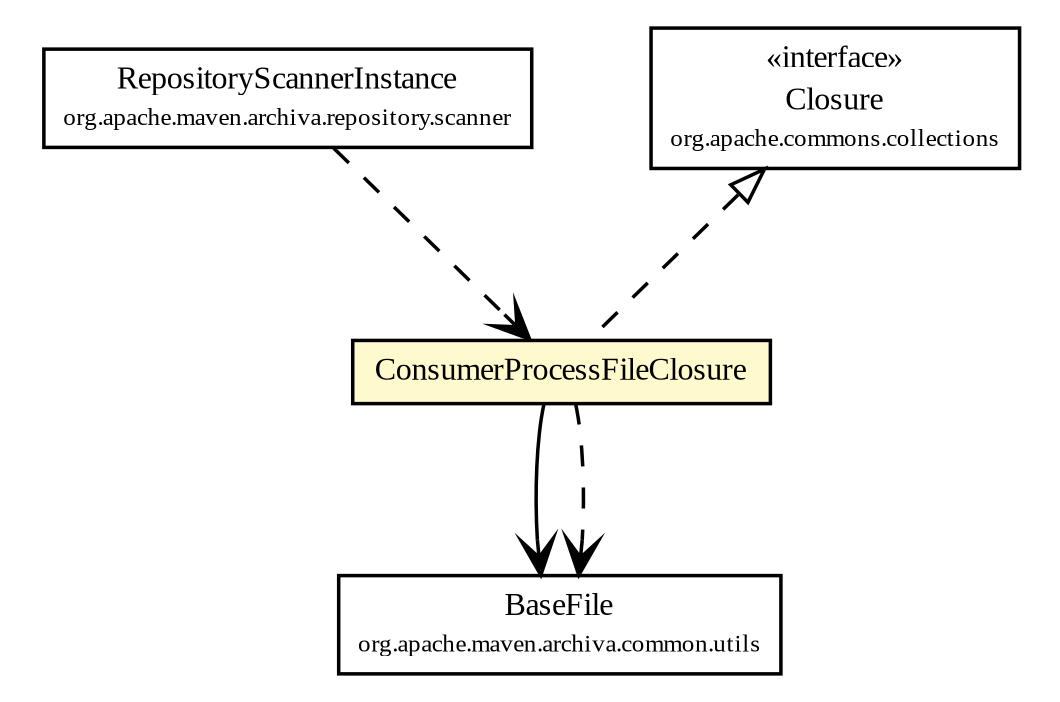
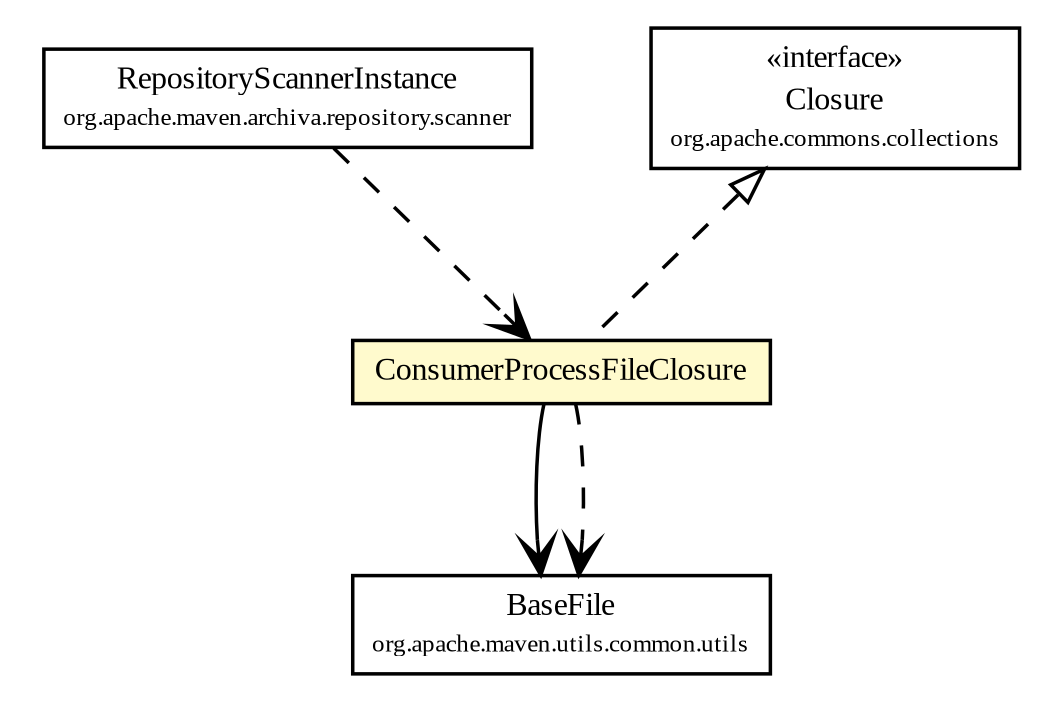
(560, 644) -> (562, 644)
